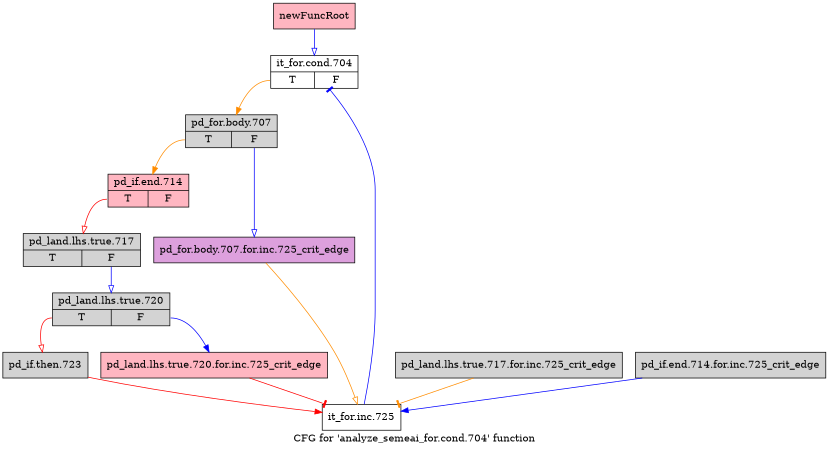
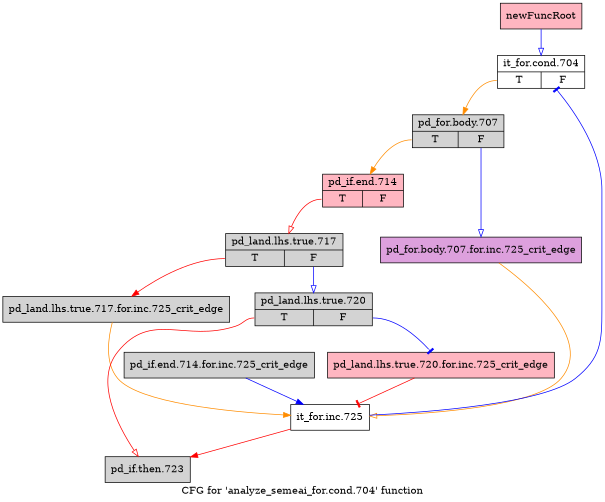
none -> (179, 269)
(192, 327) -> (404, 328)
(437, 391) -> (169, 401)
(201, 397) -> (244, 442)
